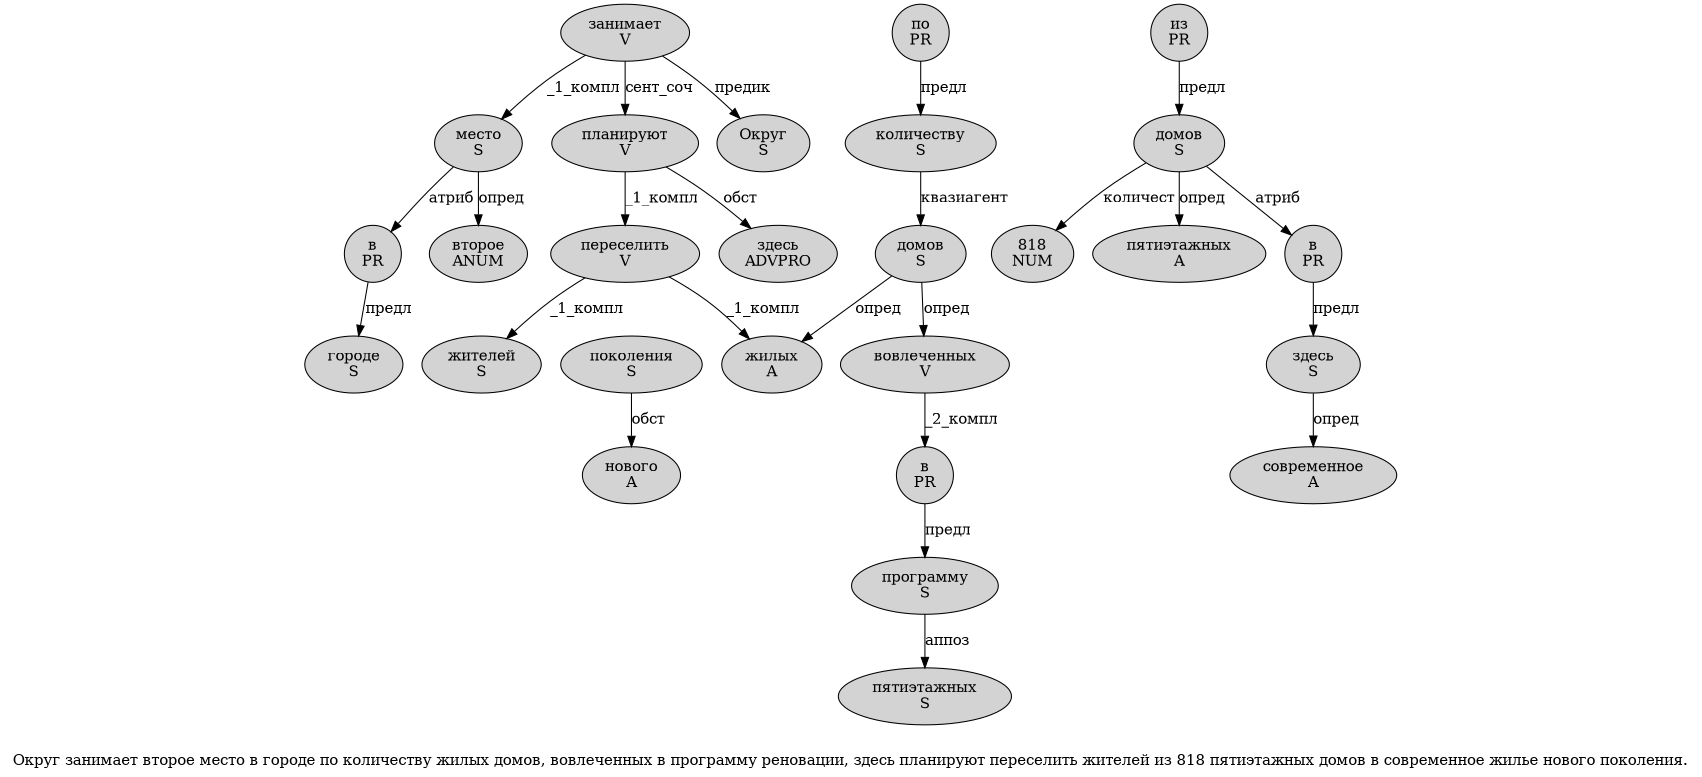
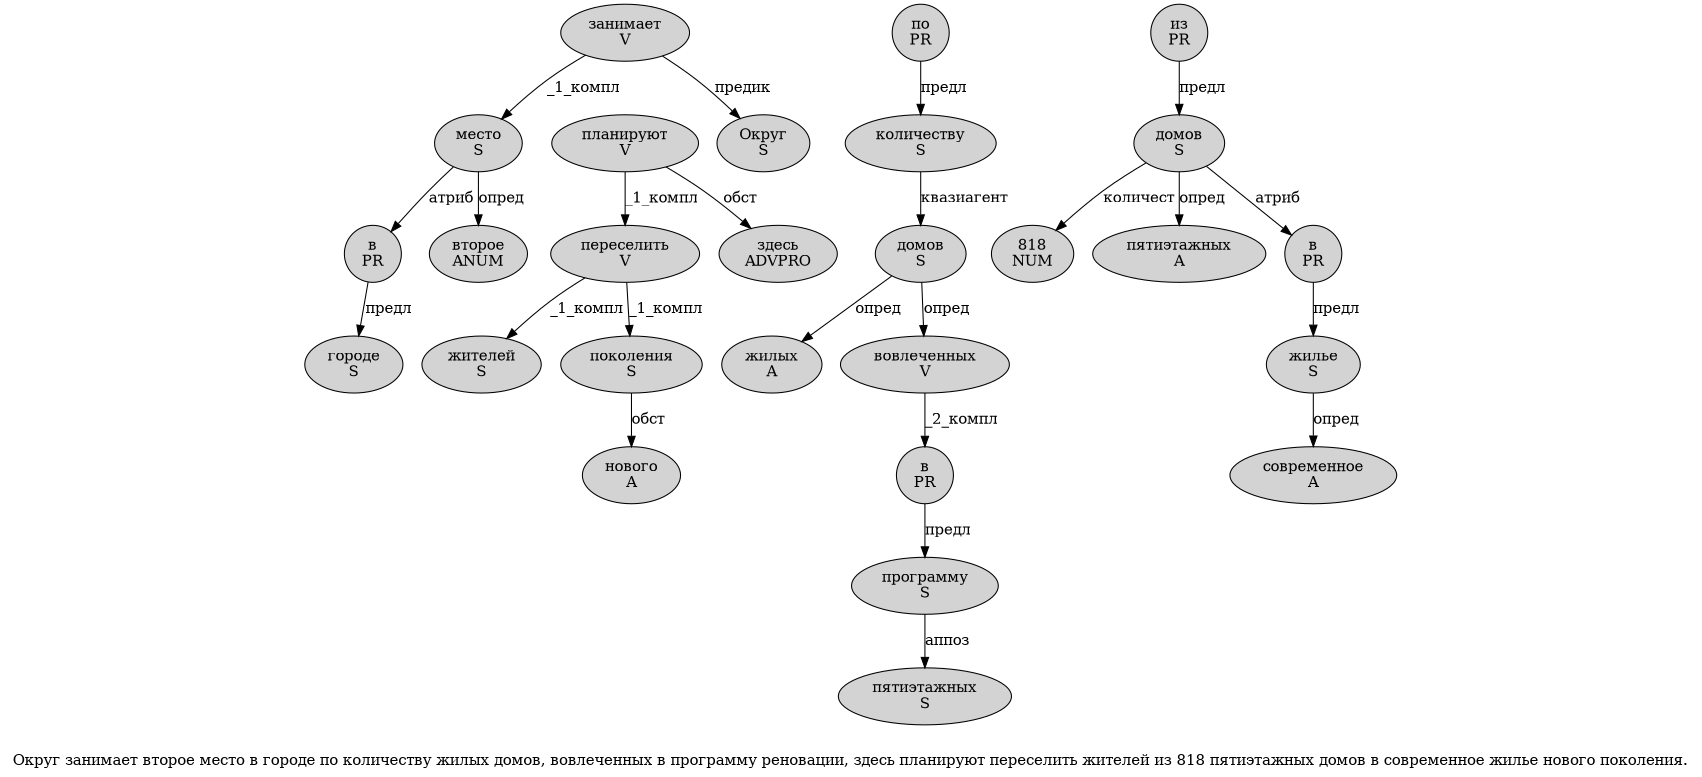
(625, 83) -> none
(708, 301) -> (628, 304)
(1313, 365) -> (1313, 365)
